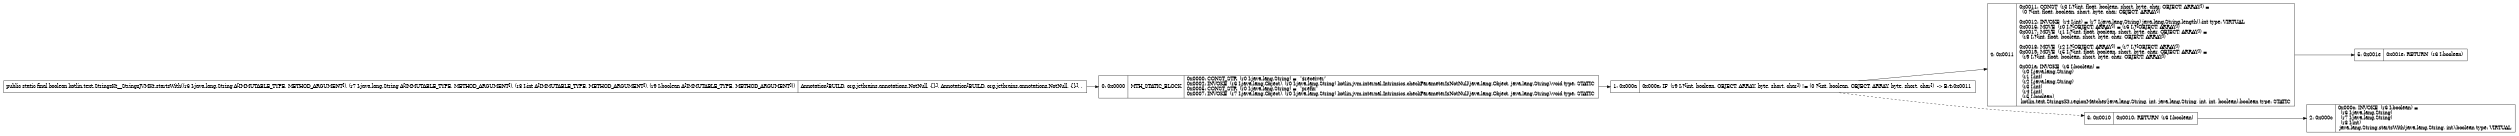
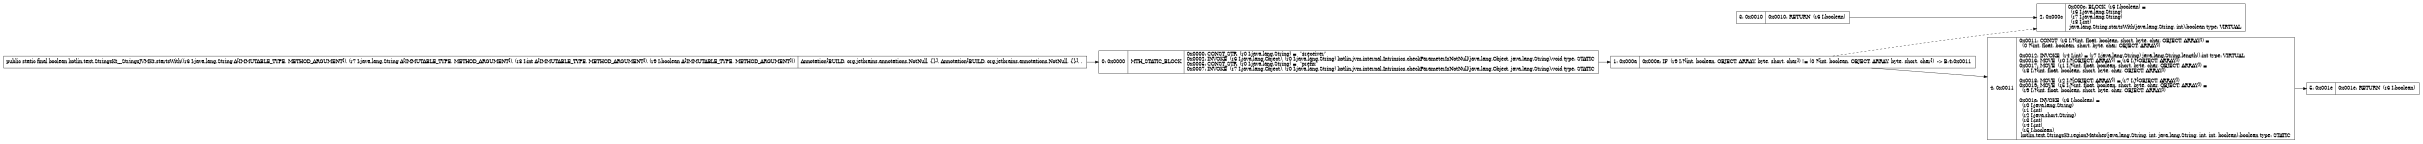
(2046, 82) -> (2048, 116)
(1960, 106) -> (1933, 42)
(2379, 108) -> (2108, 7)
